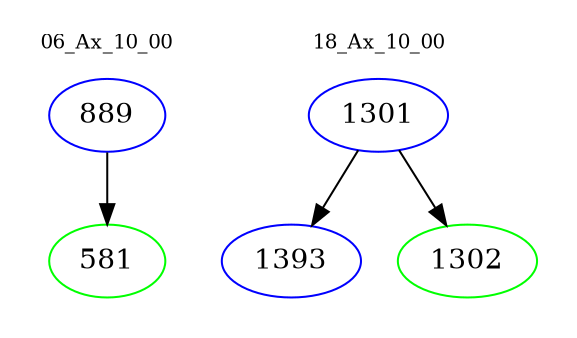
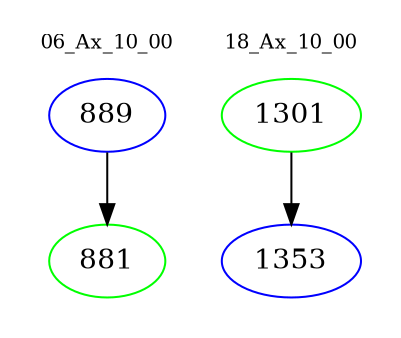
(378, 115) -> (291, 115)
(107, 261) -> (107, 261)
(291, 261) -> (291, 261)
(467, 261) -> none
